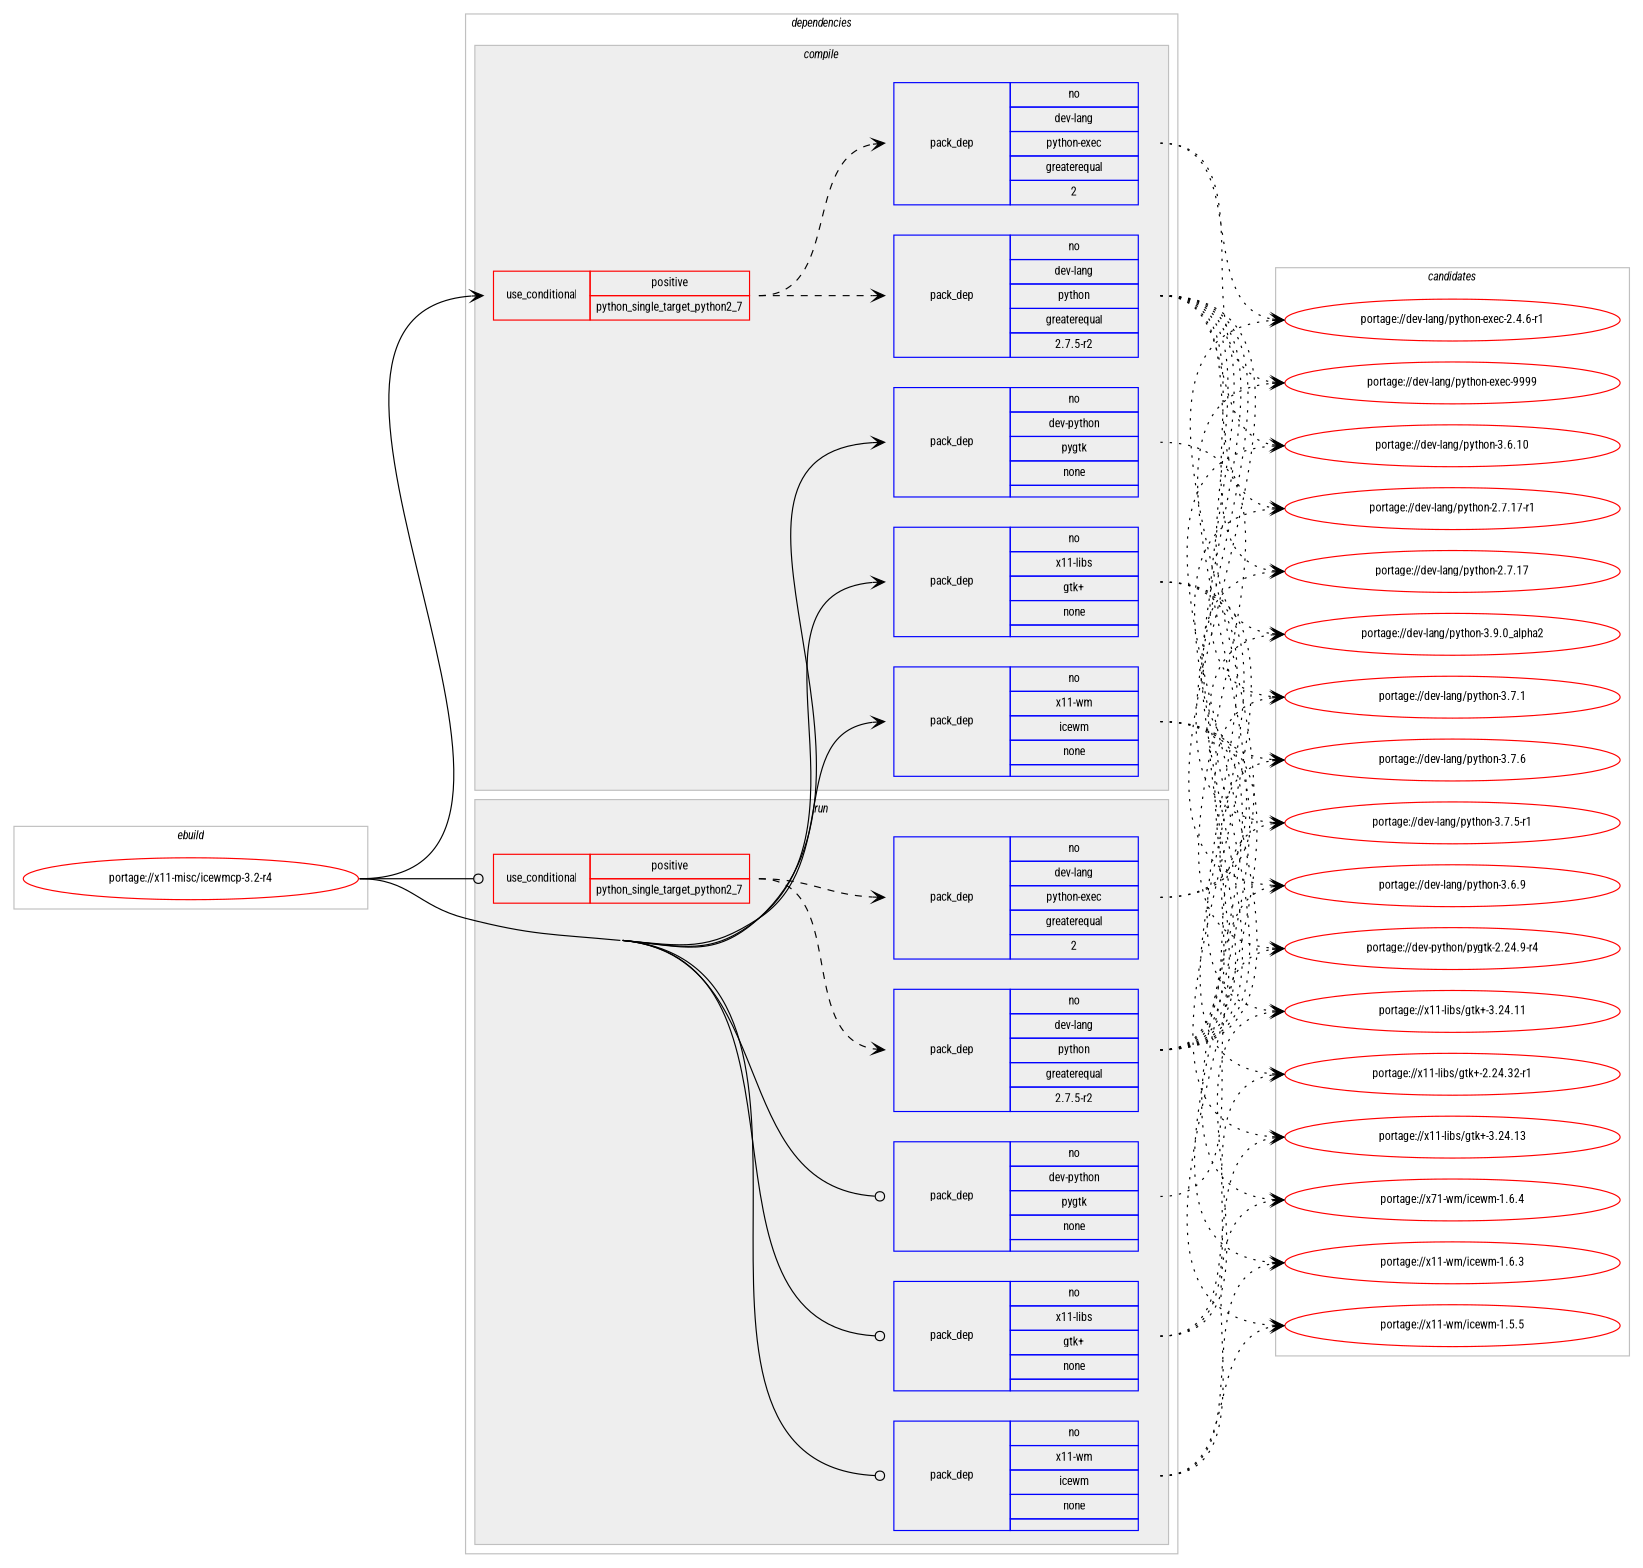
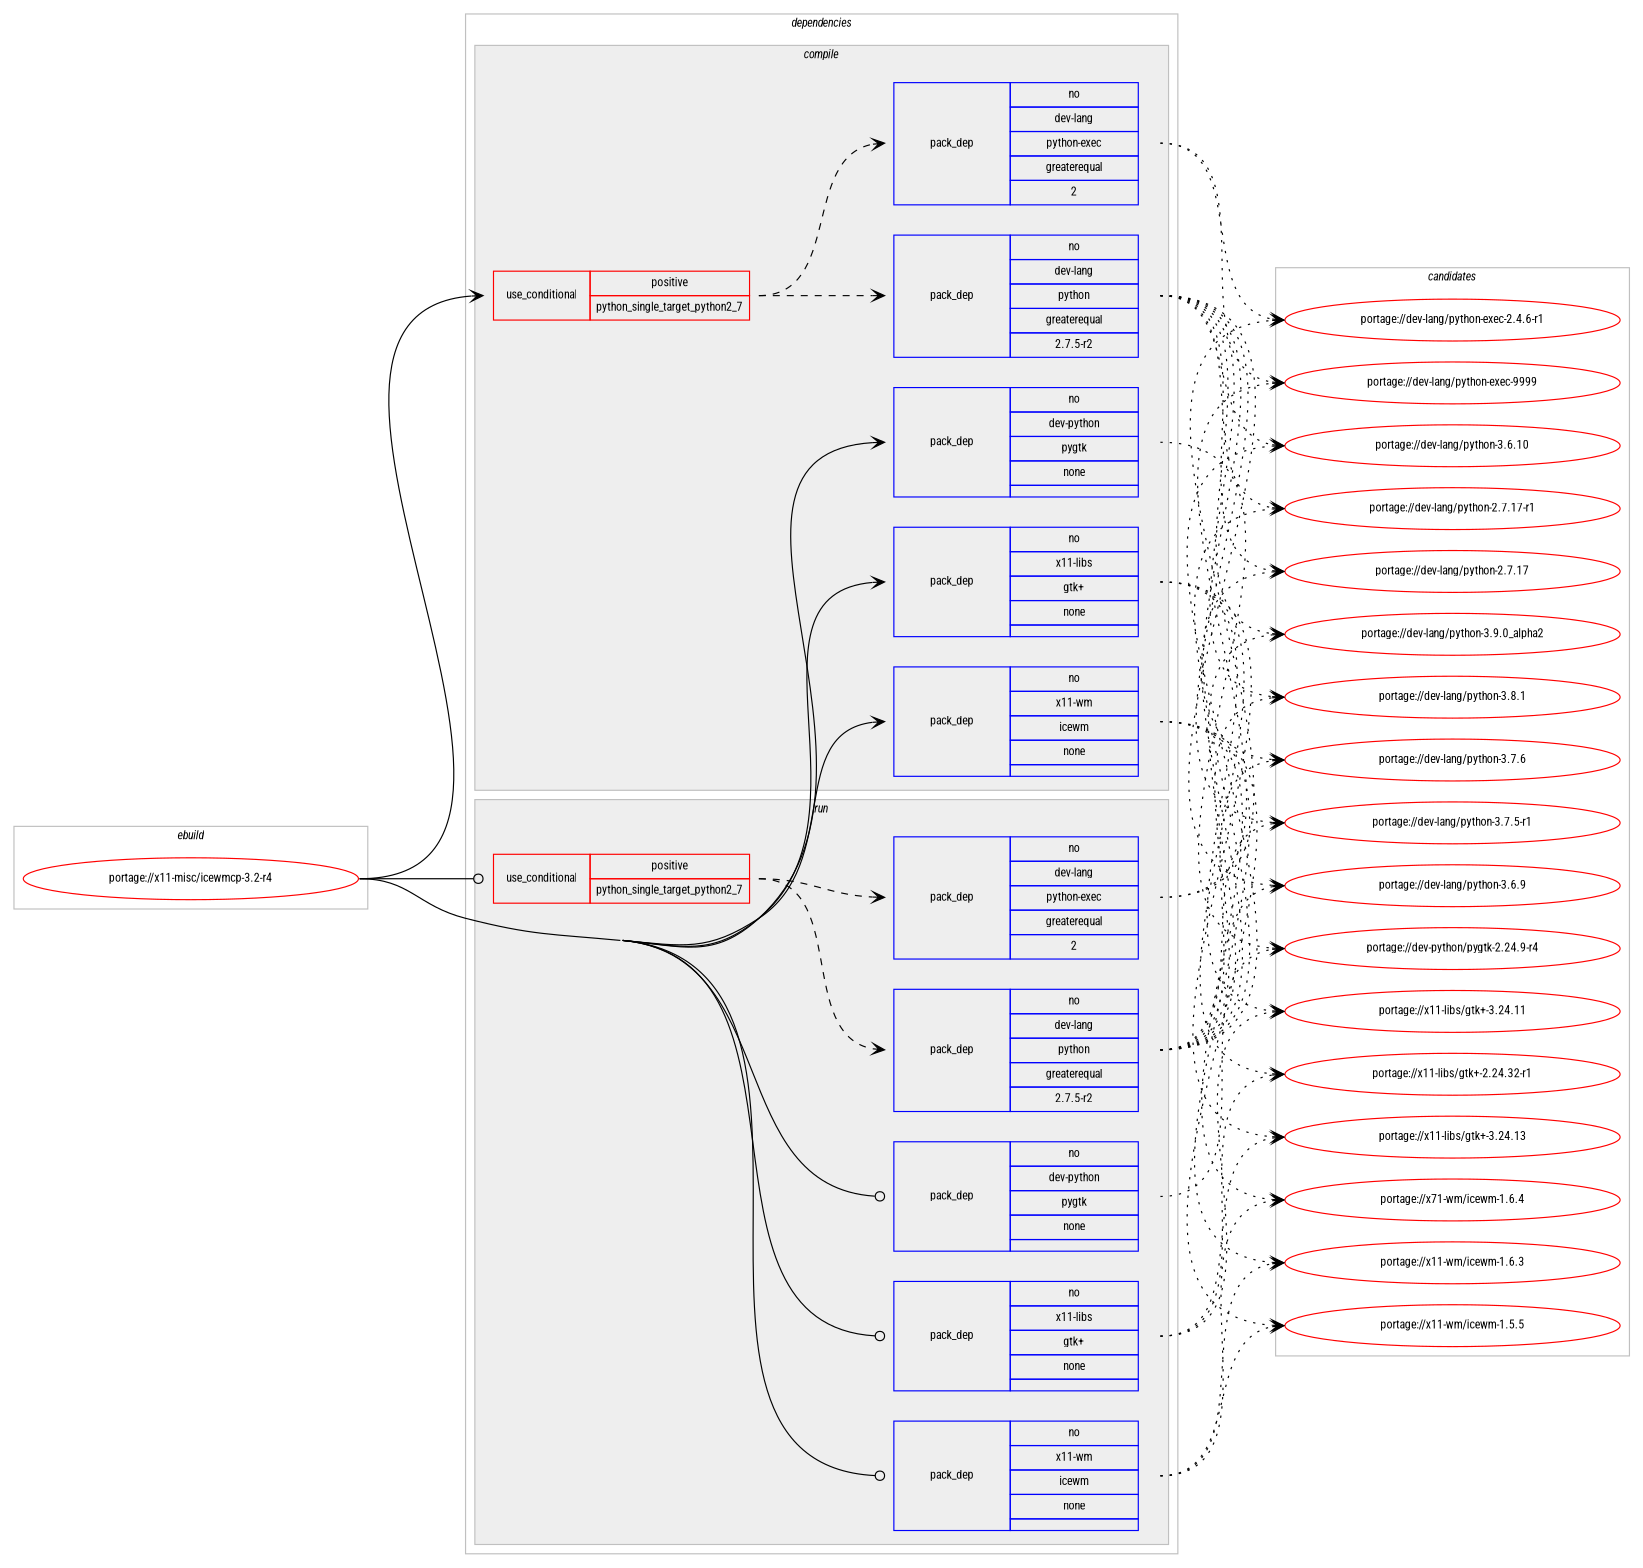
(1453, 697) -> (1453, 697)
